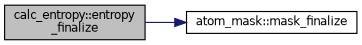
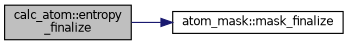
(75, 22) -> (68, 22)
